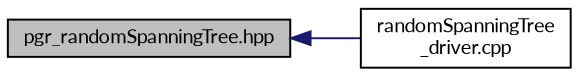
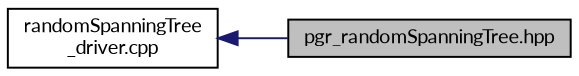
(336, 38) -> (263, 38)
